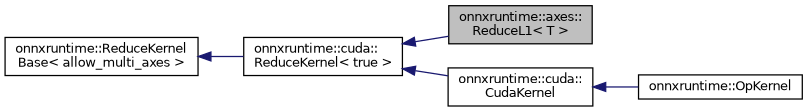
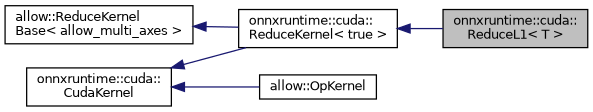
(520, 25) -> (515, 29)
(102, 56) -> (99, 25)
(432, 73) -> (215, 56)
(720, 87) -> (318, 87)
